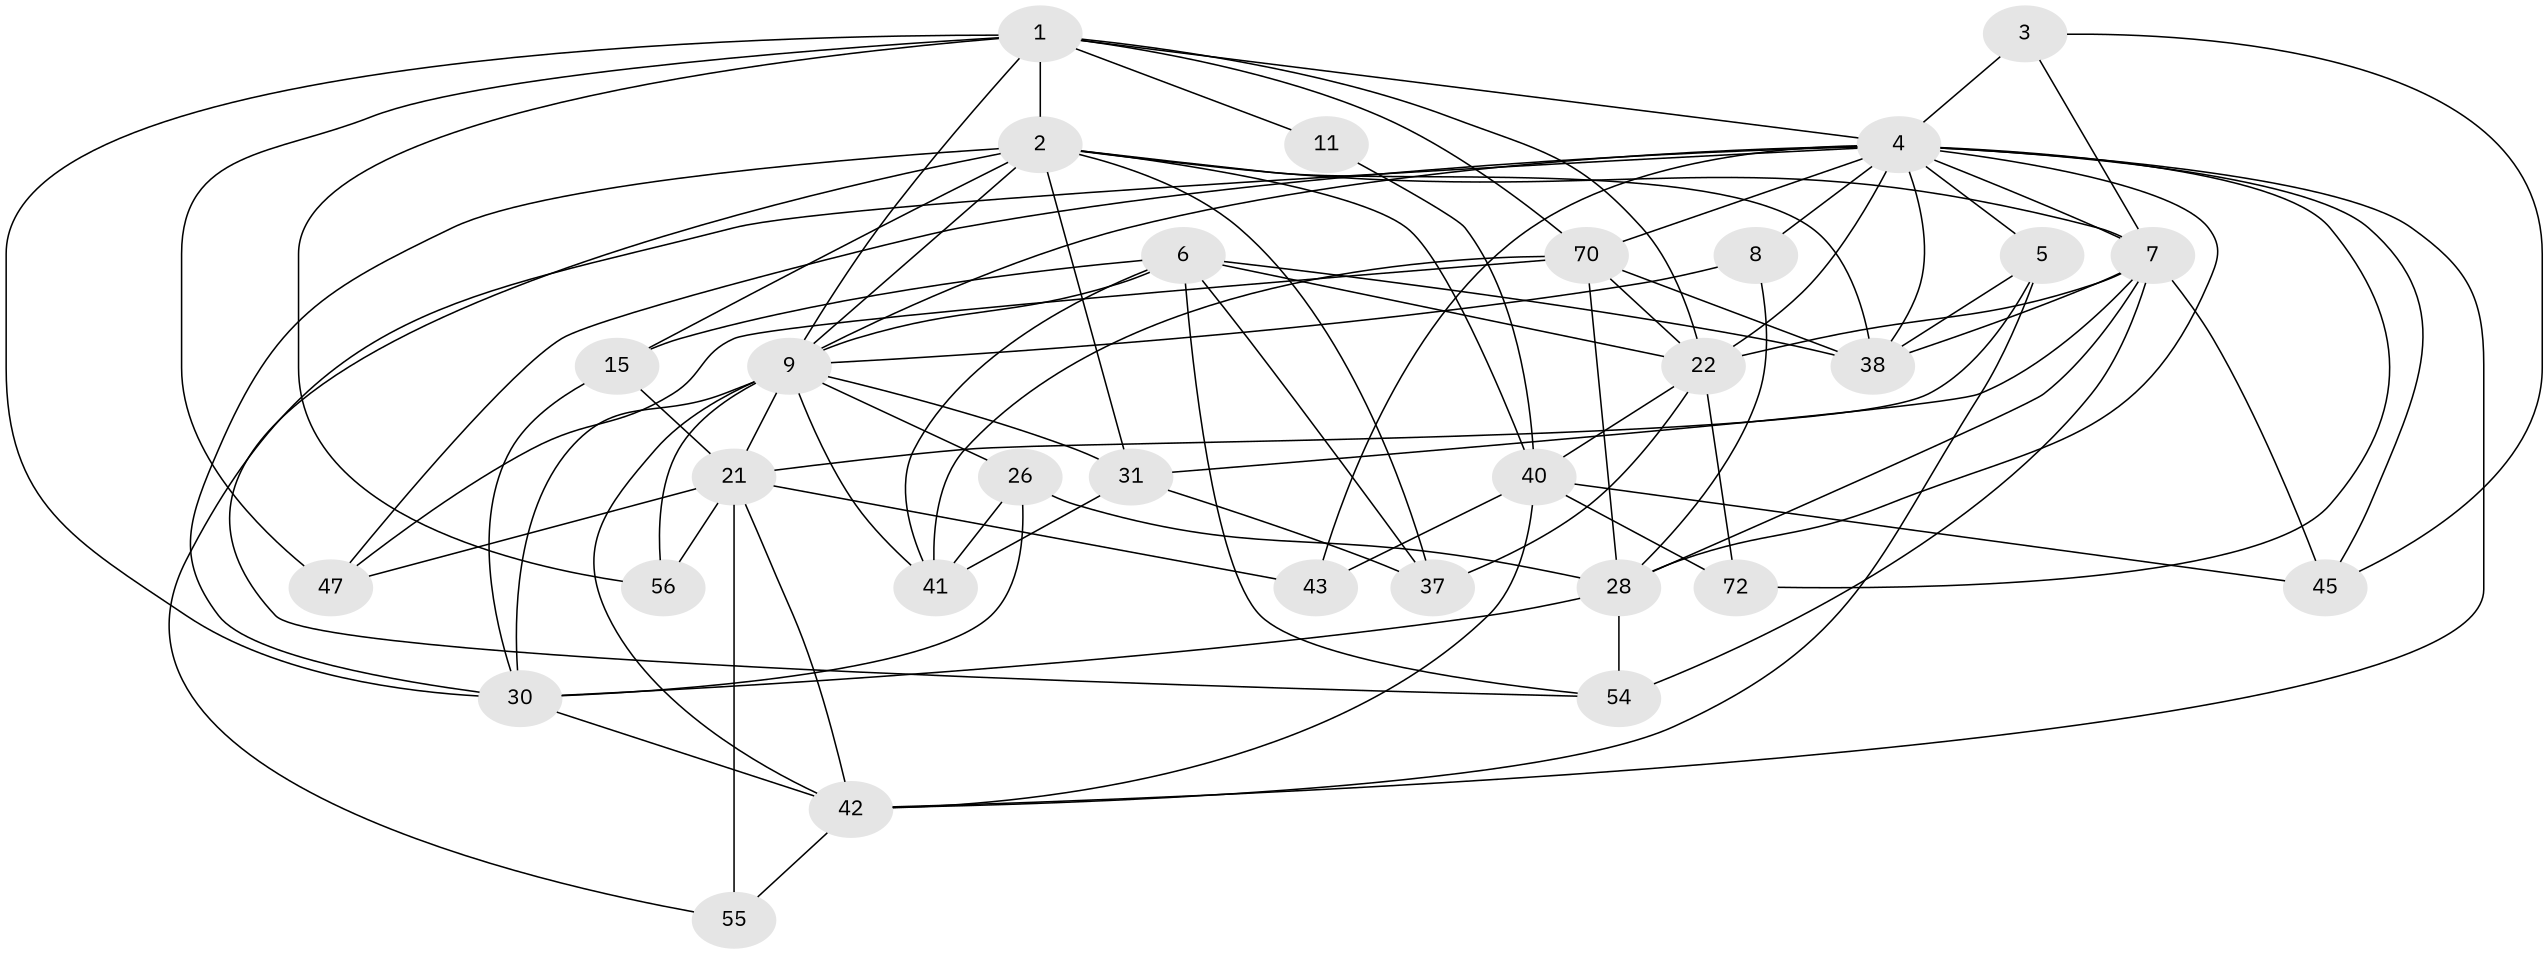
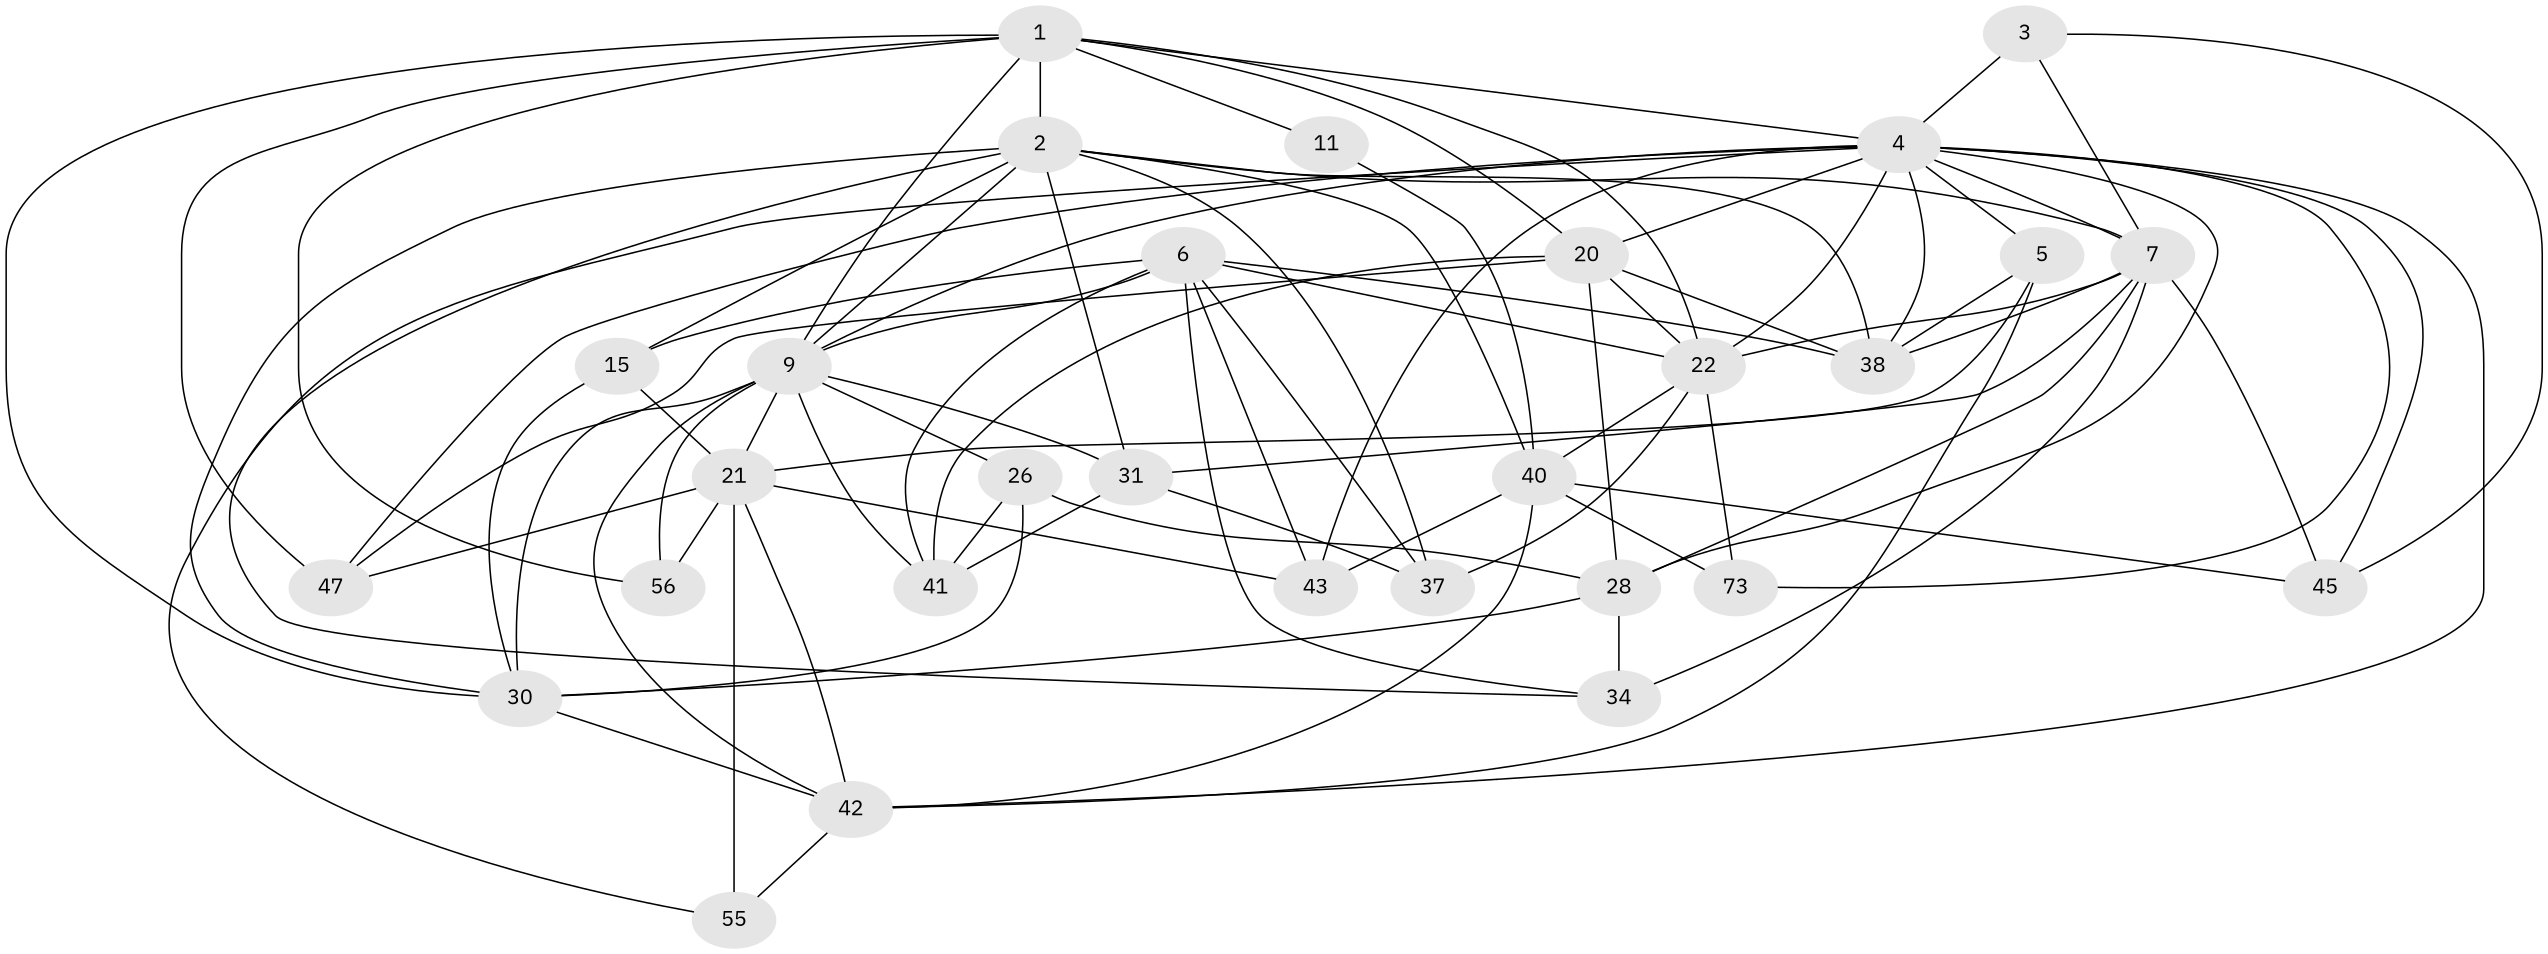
(1587, 255) -> (1587, 255)
(1756, 255) -> none
none -> (1250, 422)
(1736, 588) -> (1736, 588)
(1619, 699) -> (1619, 699)
